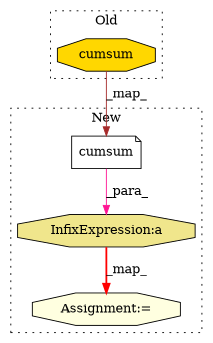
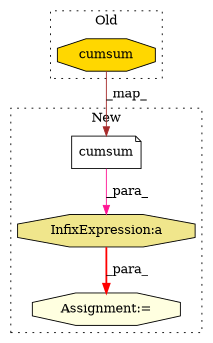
(127, 270) -> (127, 270)
